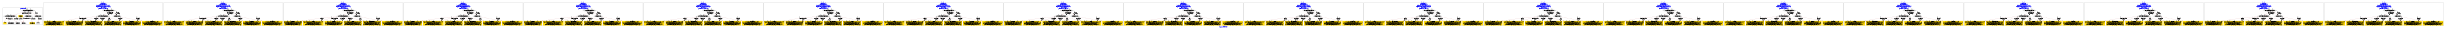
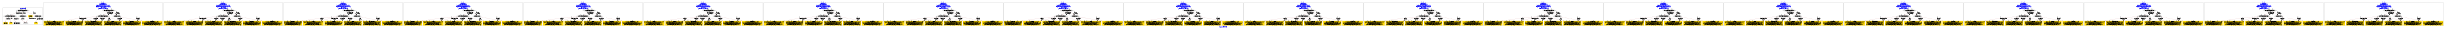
(40, 19) -> (40, 19)
(18, 23) -> (6, 23)
(24, 23) -> (26, 23)
(32, 23) -> none
(38, 23) -> (36, 23)
